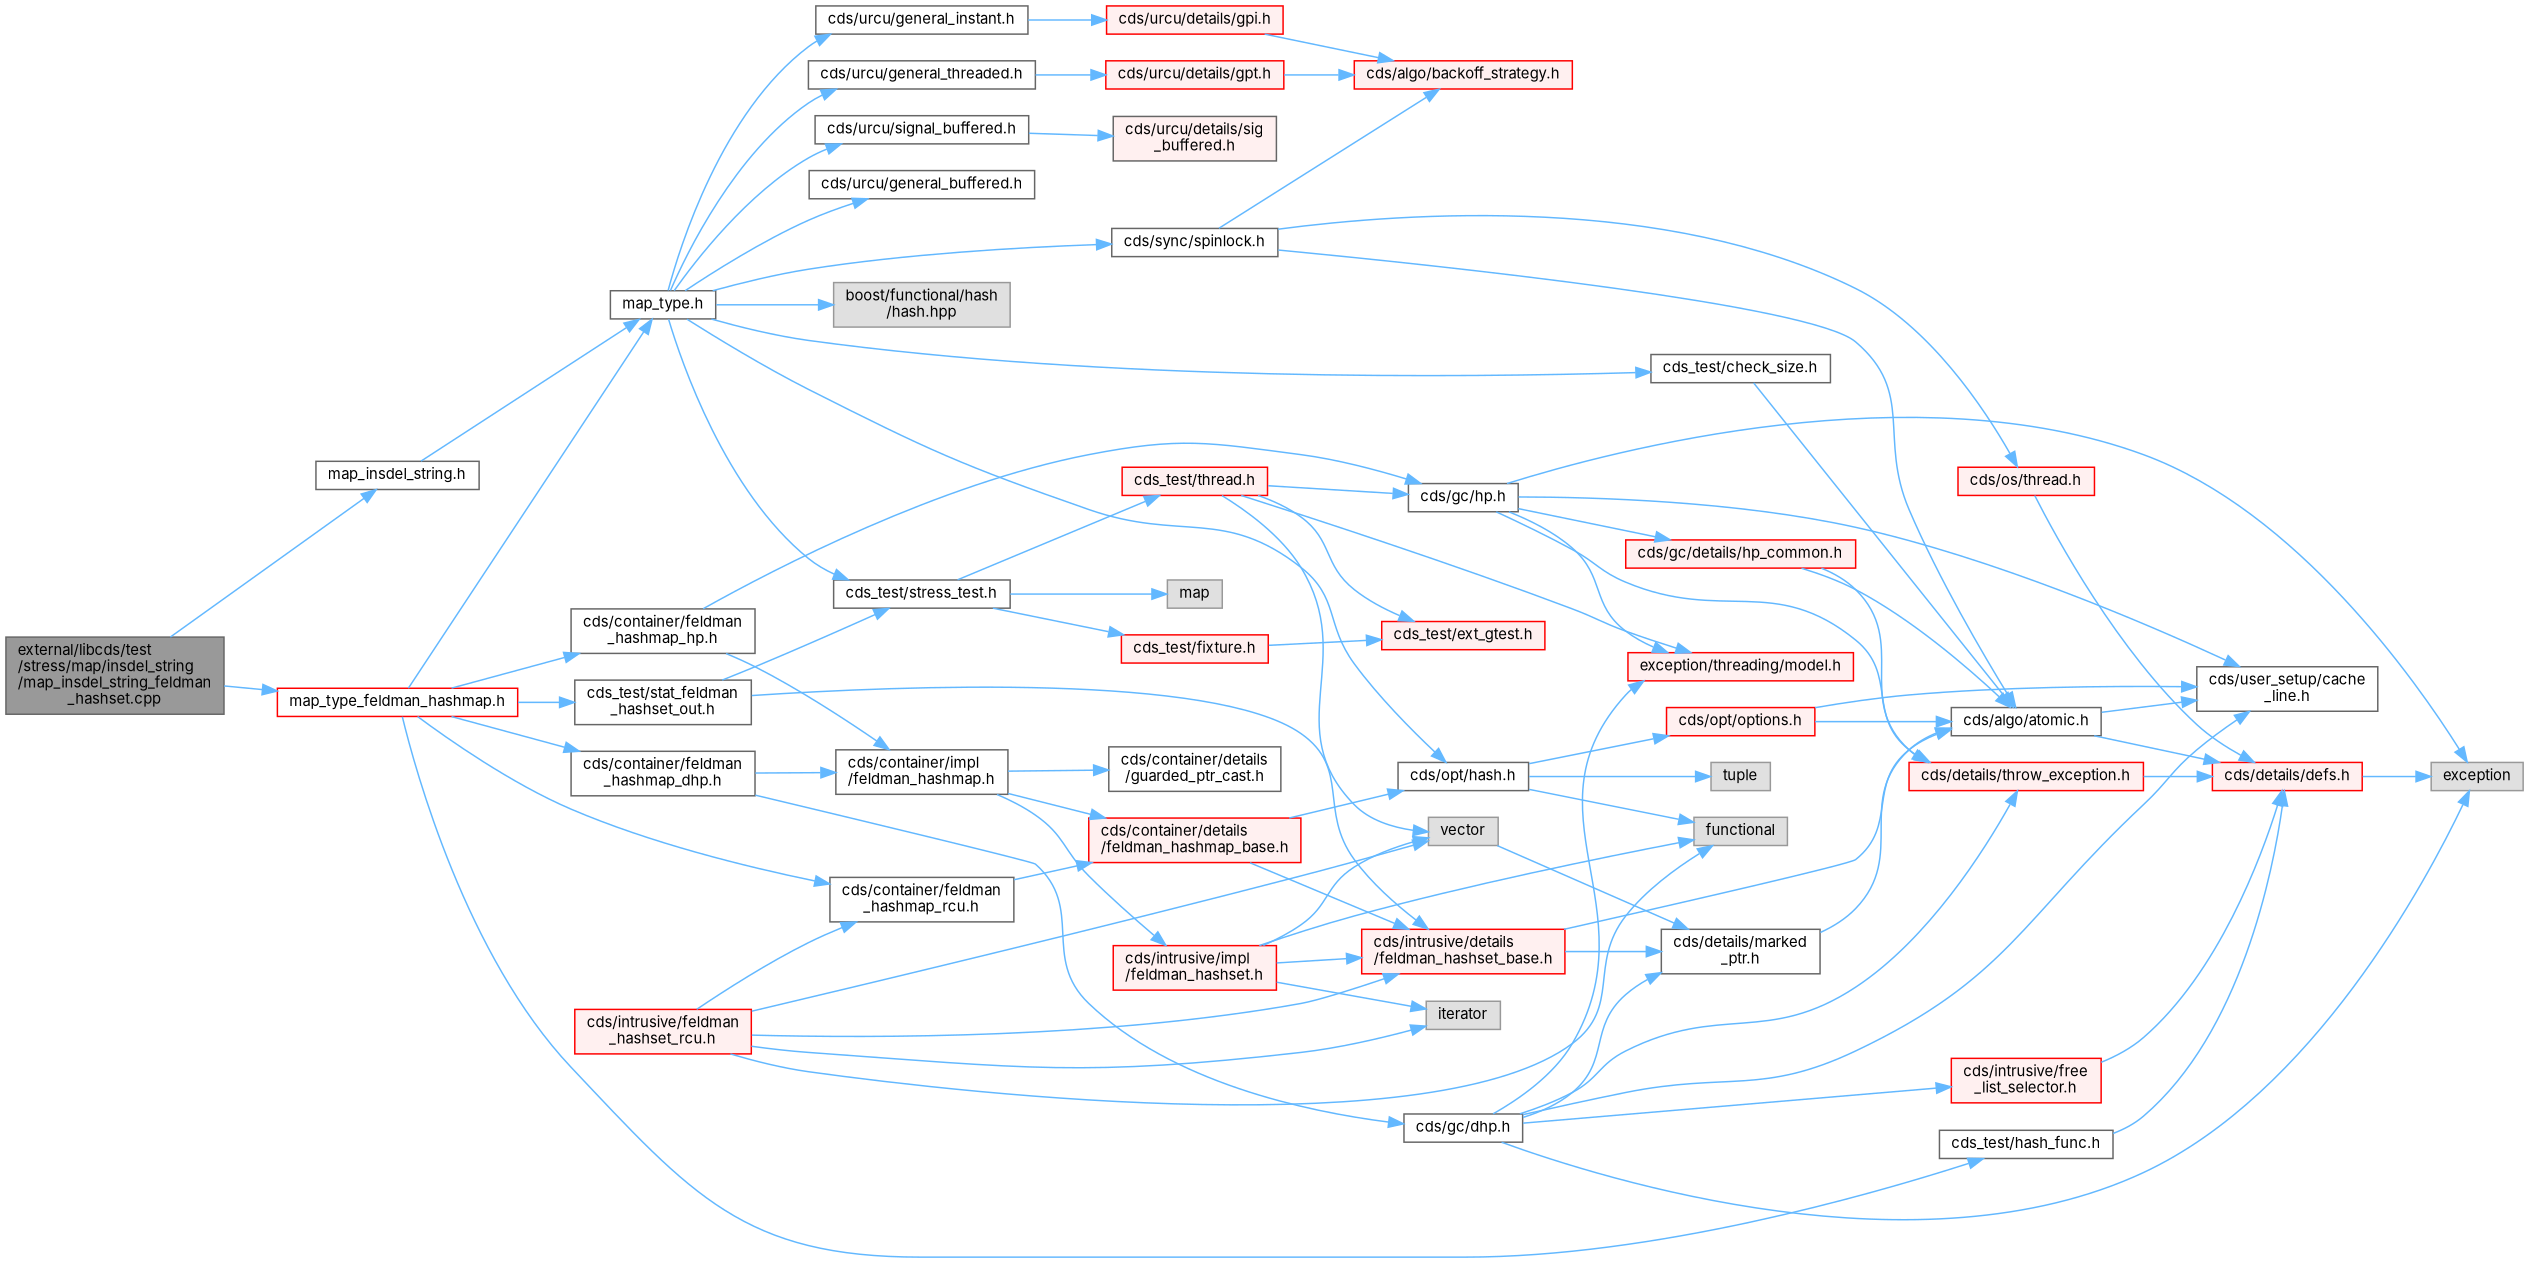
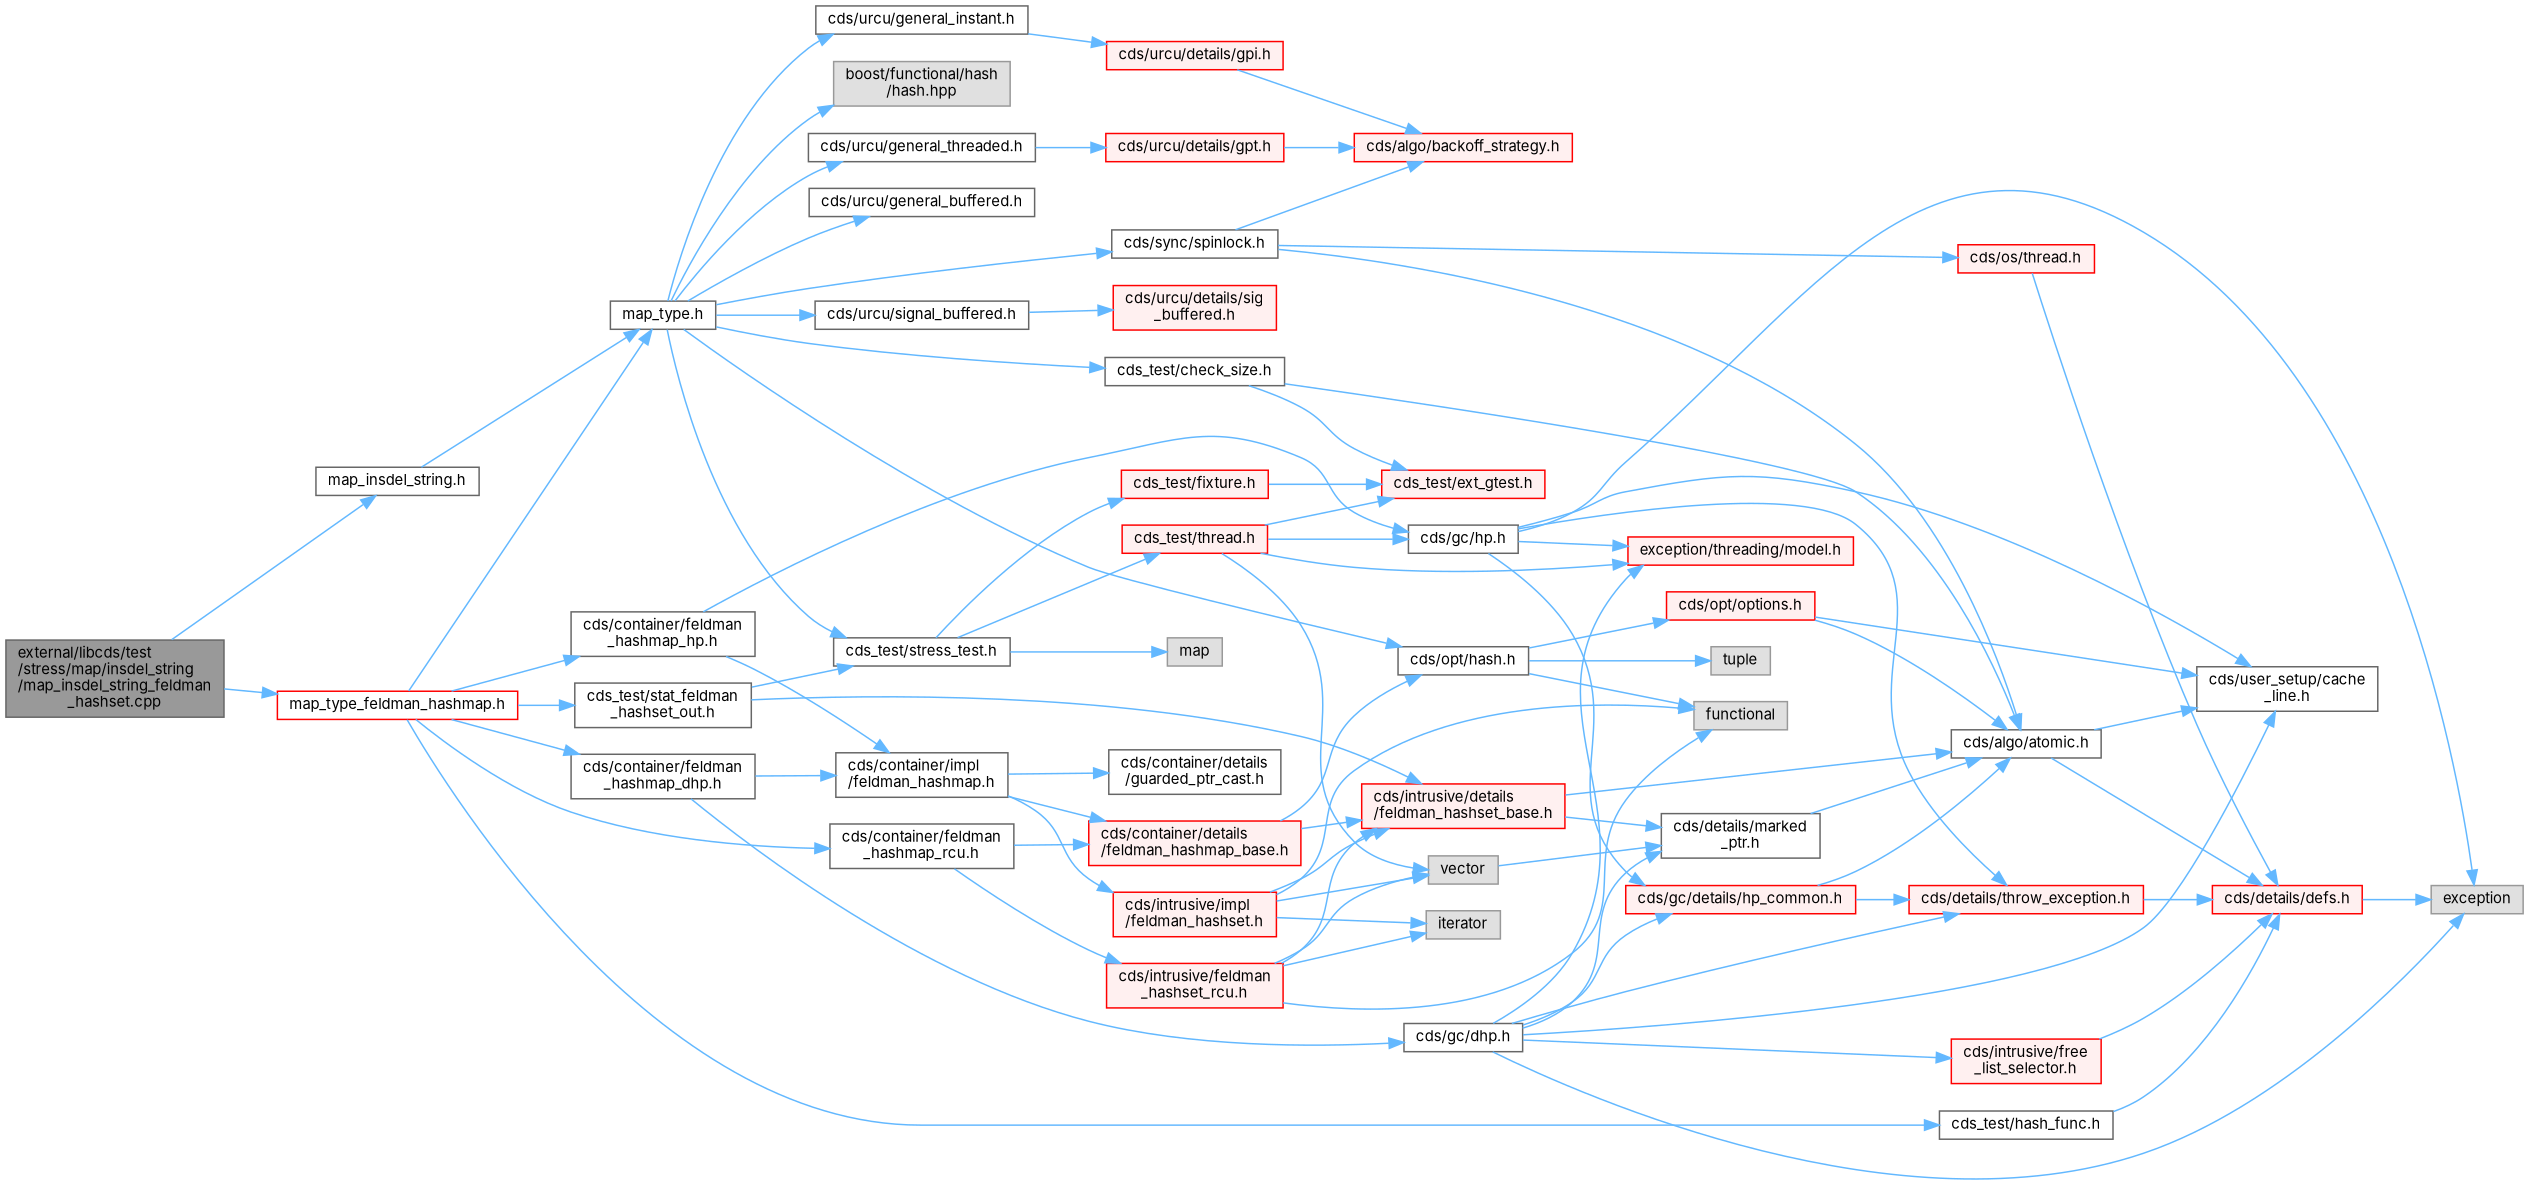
(1195, 139) -> (1195, 308)
none -> (1322, 423)
none -> (1607, 954)
(767, 965) -> (1028, 917)
